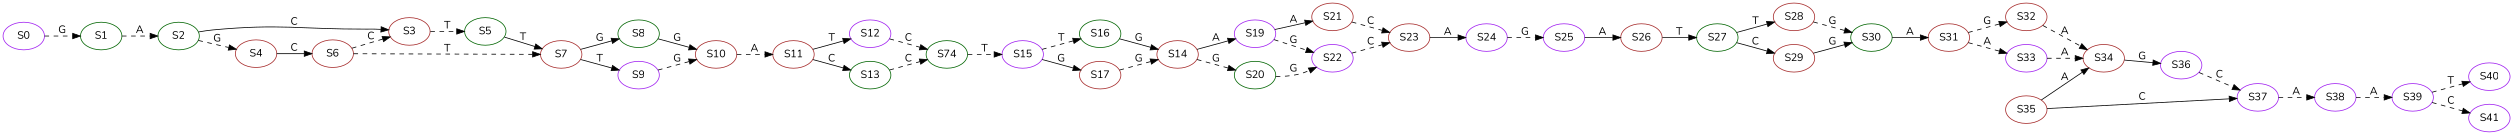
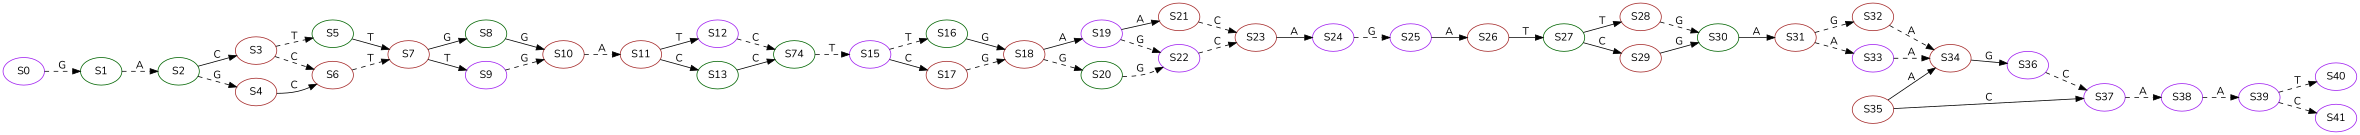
(367, 44) -> (291, 62)
(1178, 54) -> (1024, 54)
(1061, 59) -> (909, 59)
(905, 66) -> (752, 66)
